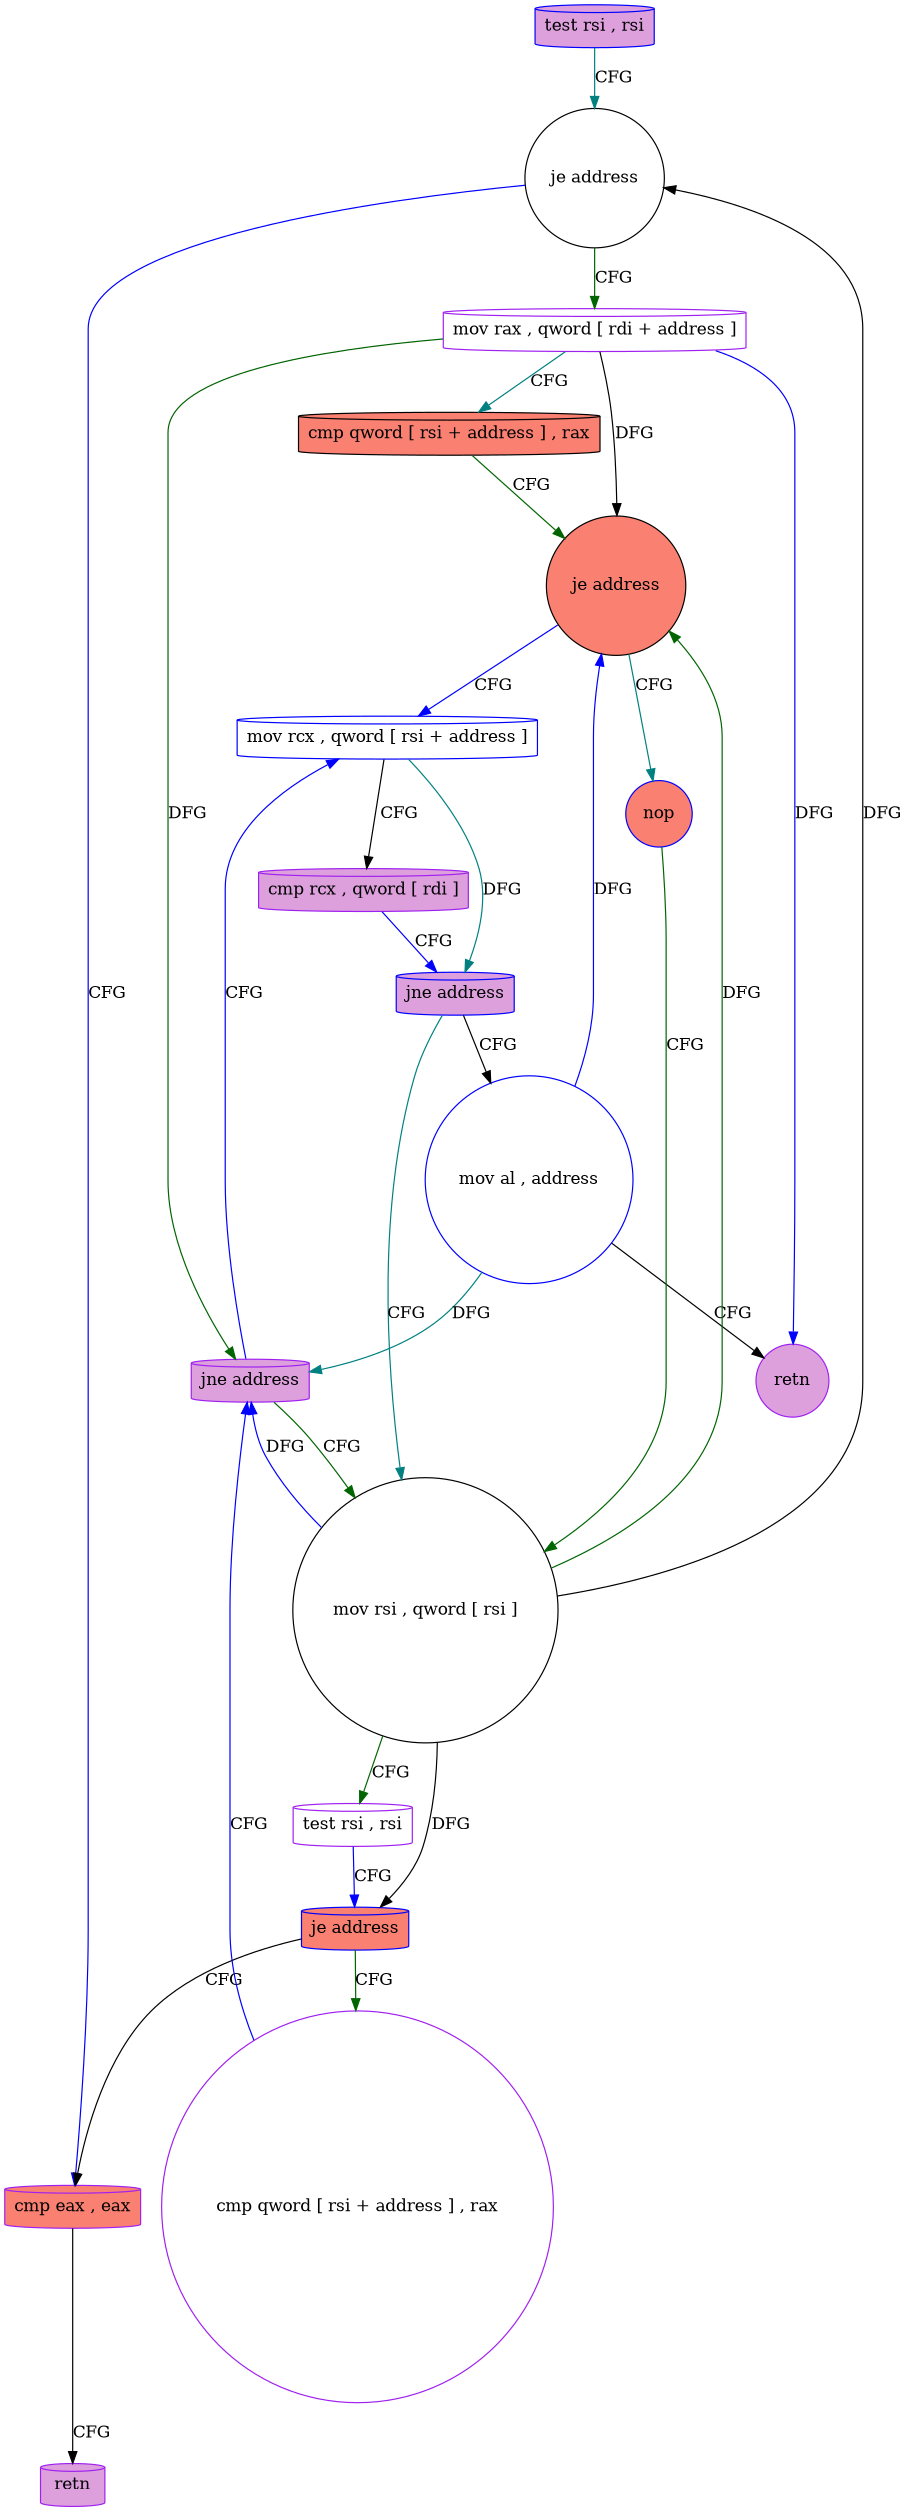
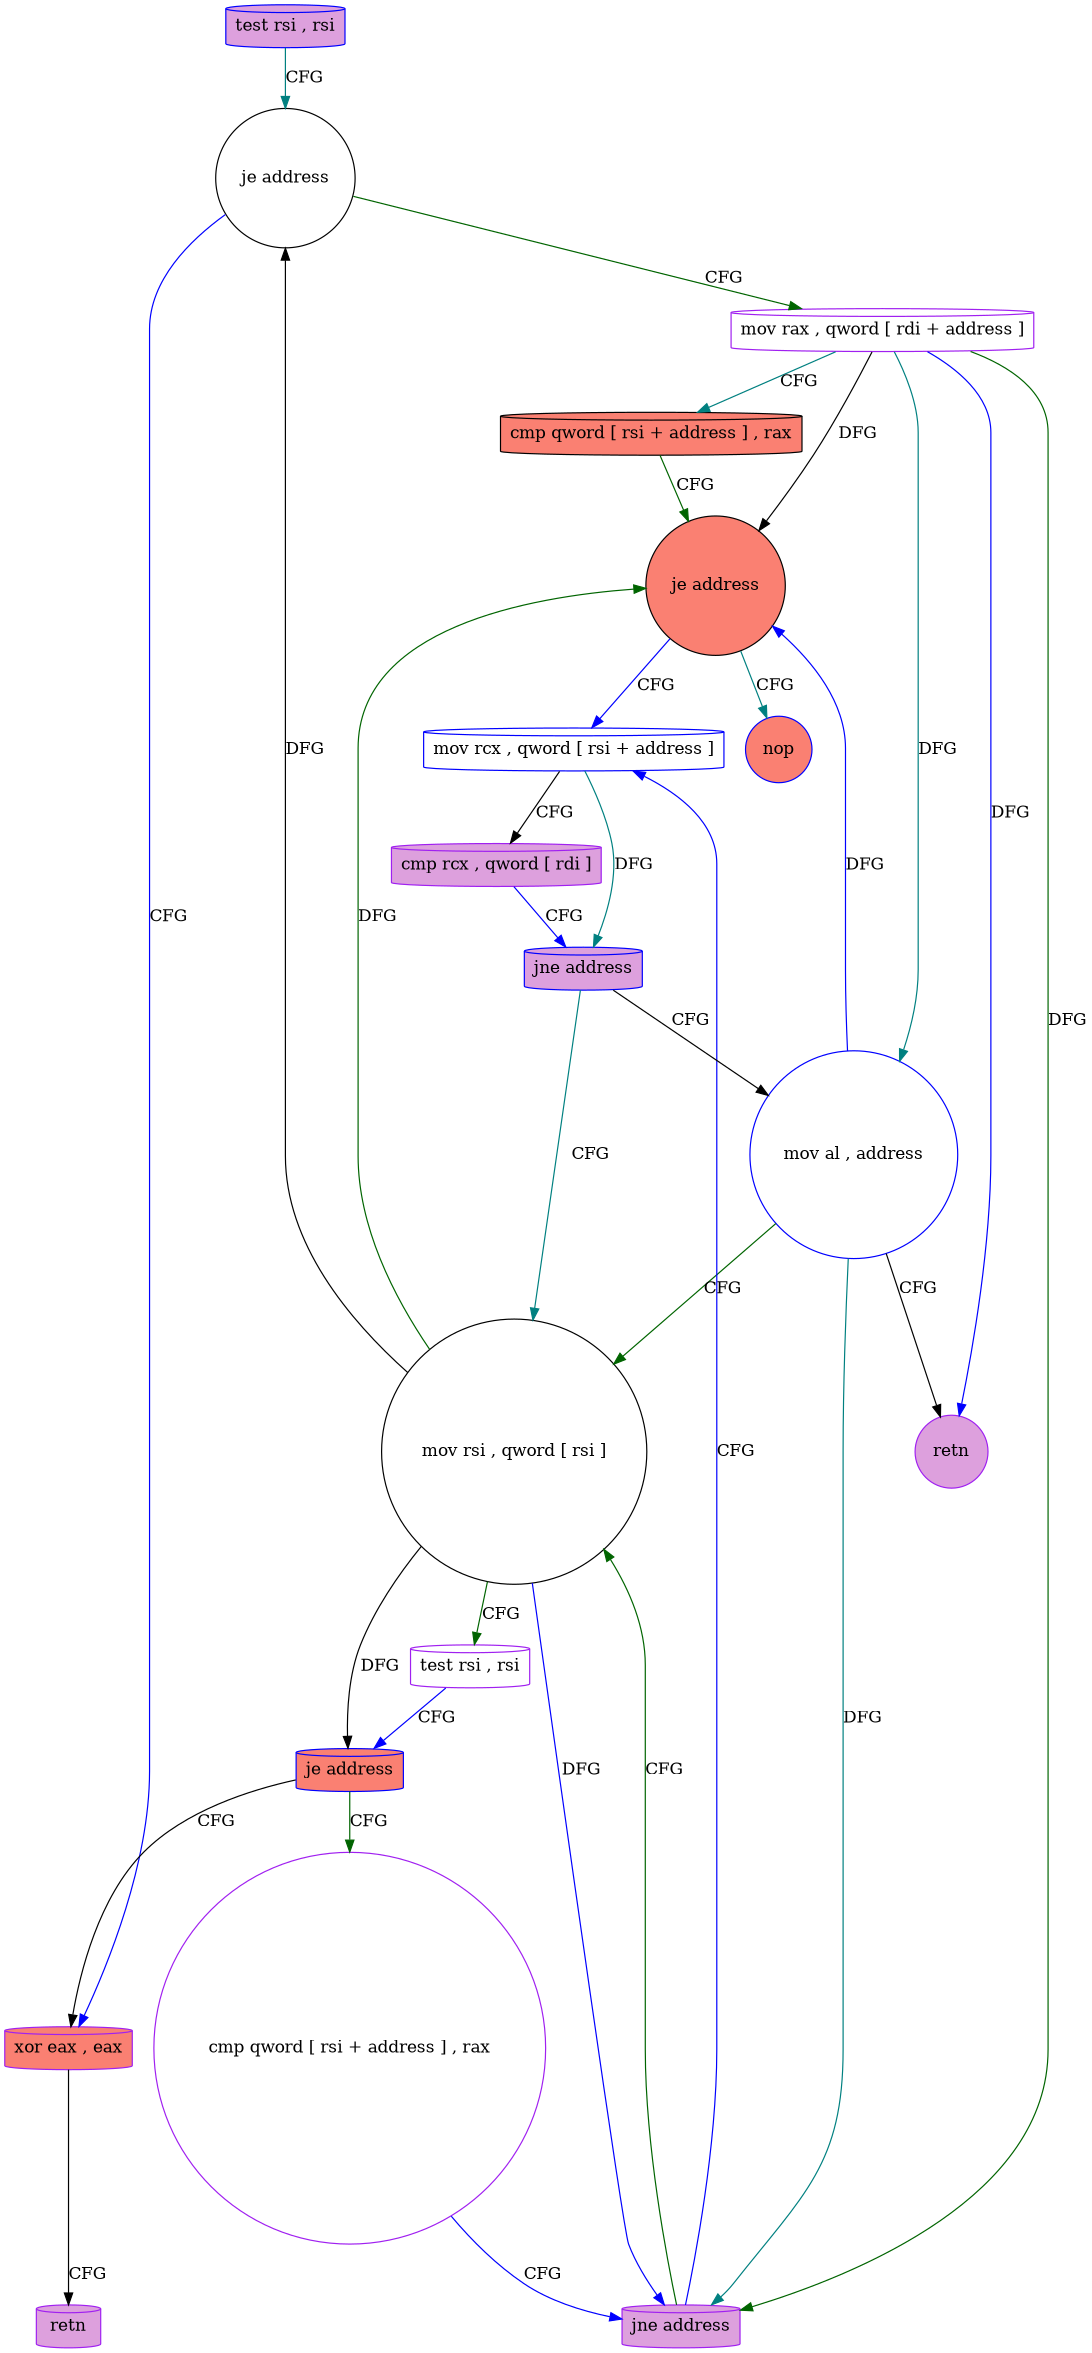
none -> (918, 700)
(666, 1217) -> (699, 1290)
(73, 2207) -> (69, 2048)
